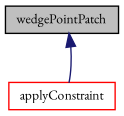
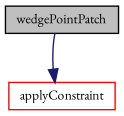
(71, 65) -> (53, 51)
